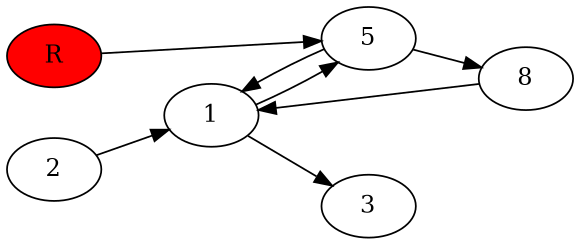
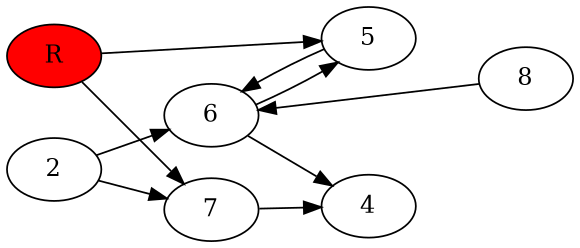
(439, 56) -> none
(211, 115) -> (211, 115)
(369, 206) -> (369, 206)
none -> (211, 210)
